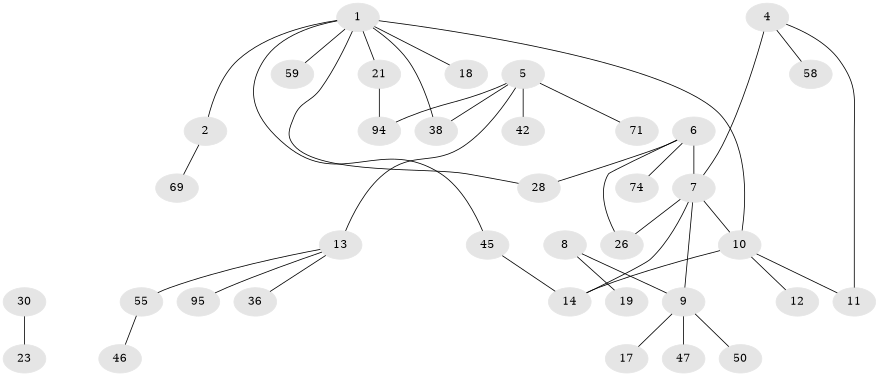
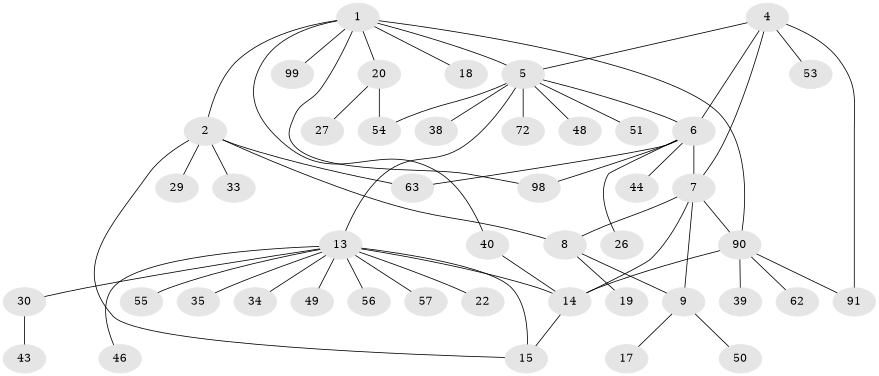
none -> (645, 46)
(412, 66) -> (443, 42)
(292, 74) -> (292, 74)
(379, 74) -> (379, 74)
none -> (731, 74)
(811, 74) -> (811, 74)
none -> (611, 99)
none -> (322, 131)
(379, 131) -> (379, 131)
(523, 131) -> (523, 131)
none -> (580, 131)
(637, 131) -> (637, 131)
(177, 188) -> (177, 188)
none -> (234, 188)
none -> (413, 188)
(539, 188) -> (539, 188)
(637, 188) -> (637, 188)
none -> (381, 201)
(658, 217) -> (629, 217)
(488, 245) -> (488, 245)
(740, 245) -> (740, 245)
none -> (458, 267)
none -> (182, 271)
(198, 302) -> (198, 302)
(255, 302) -> (255, 302)
none -> (312, 302)
none -> (369, 302)
none -> (426, 302)
none -> (483, 302)
none -> (740, 302)
(797, 302) -> (797, 302)
(854, 302) -> (854, 302)
(131, 330) -> (183, 260)
(24, 359) -> (24, 359)
none -> (526, 359)
(684, 359) -> none
